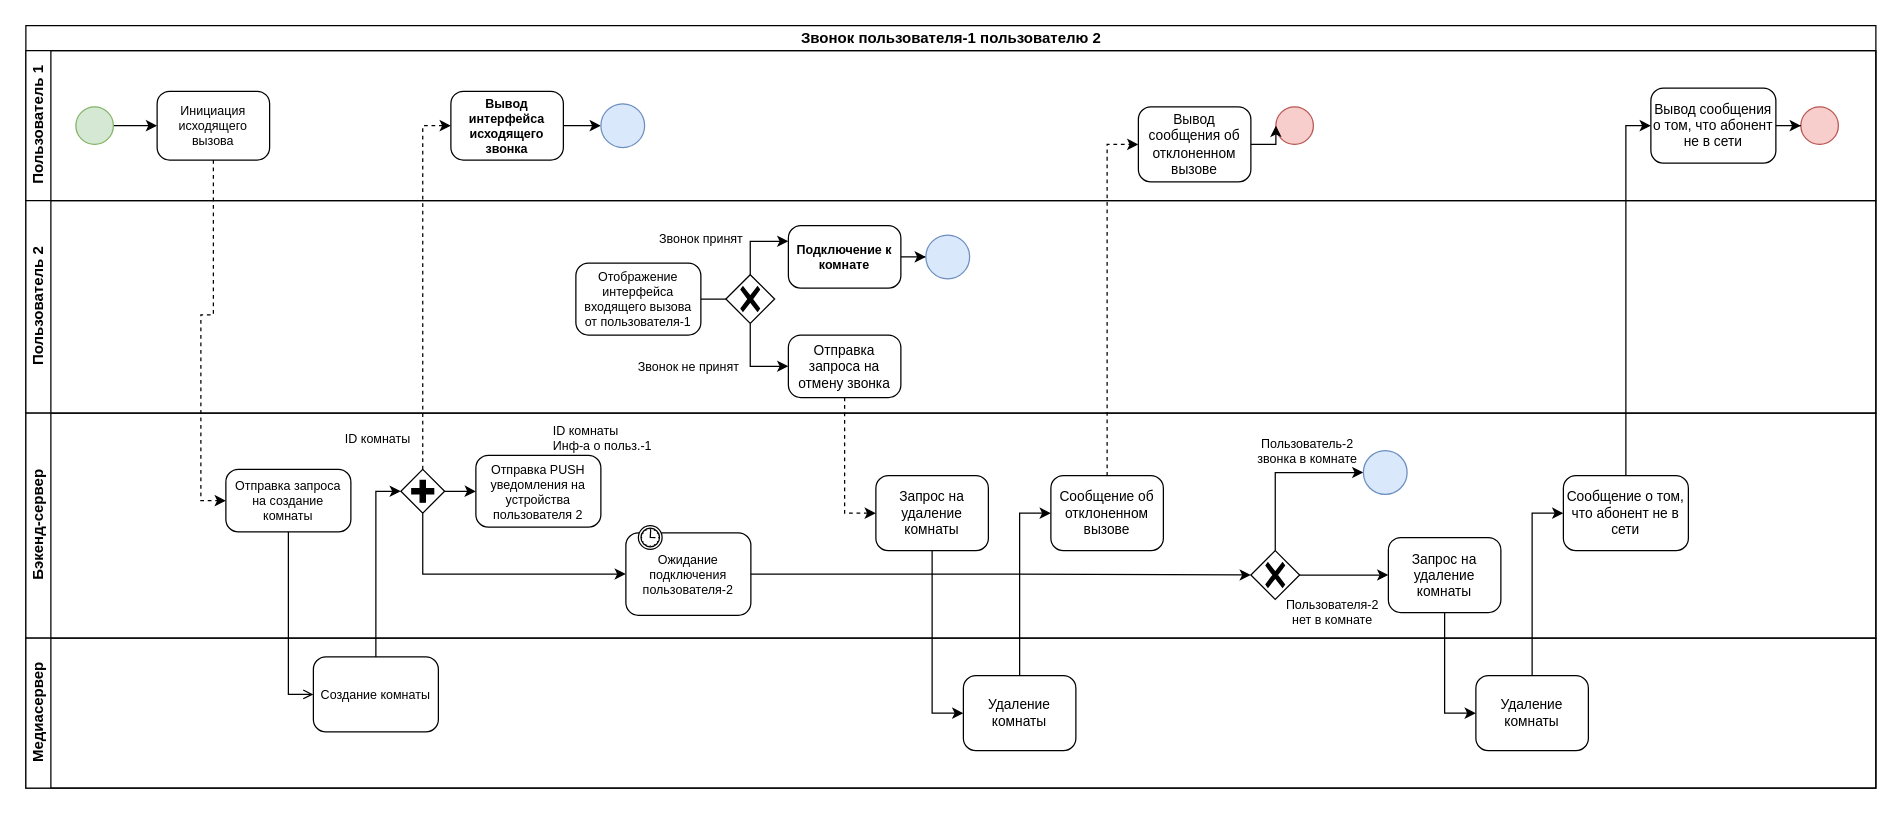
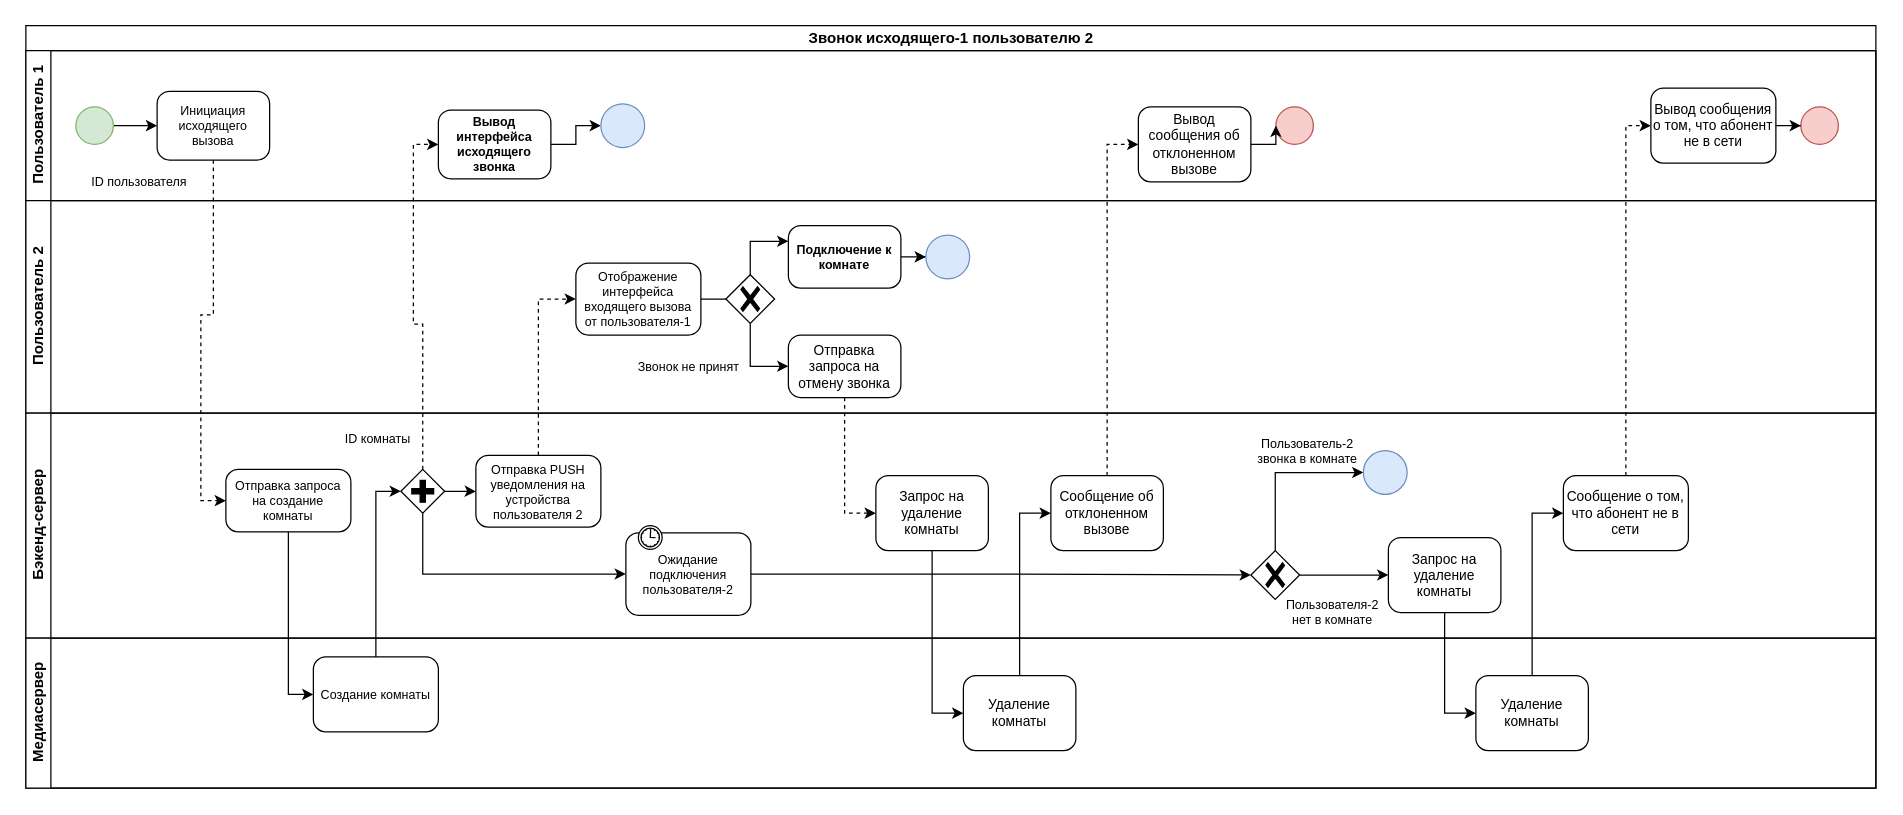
(951, 38) -> (951, 38)
(507, 126) -> (494, 144)
none -> (139, 182)
(701, 238) -> none
(1626, 291) -> (1626, 291)
none -> (538, 362)
(619, 438) -> none
(305, 694) -> (303, 694)
